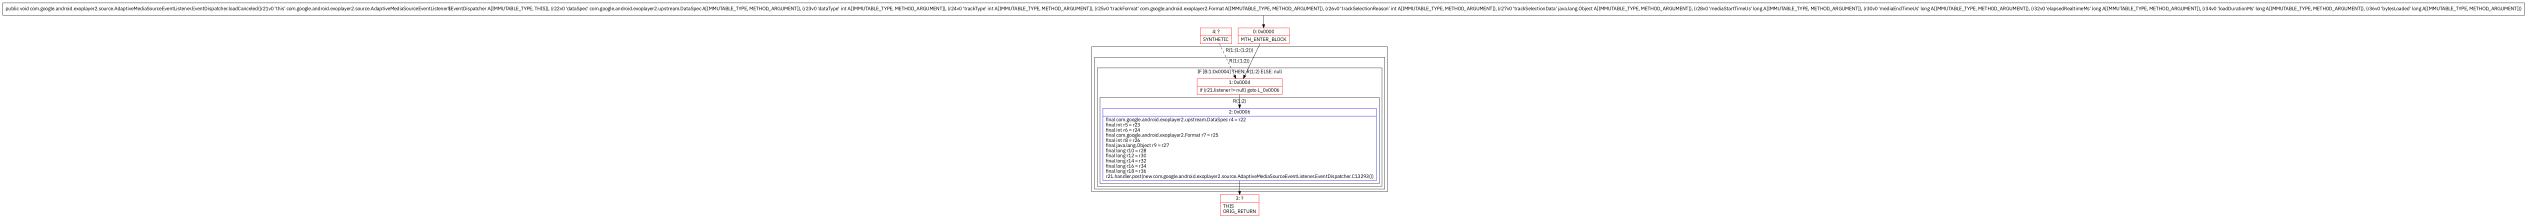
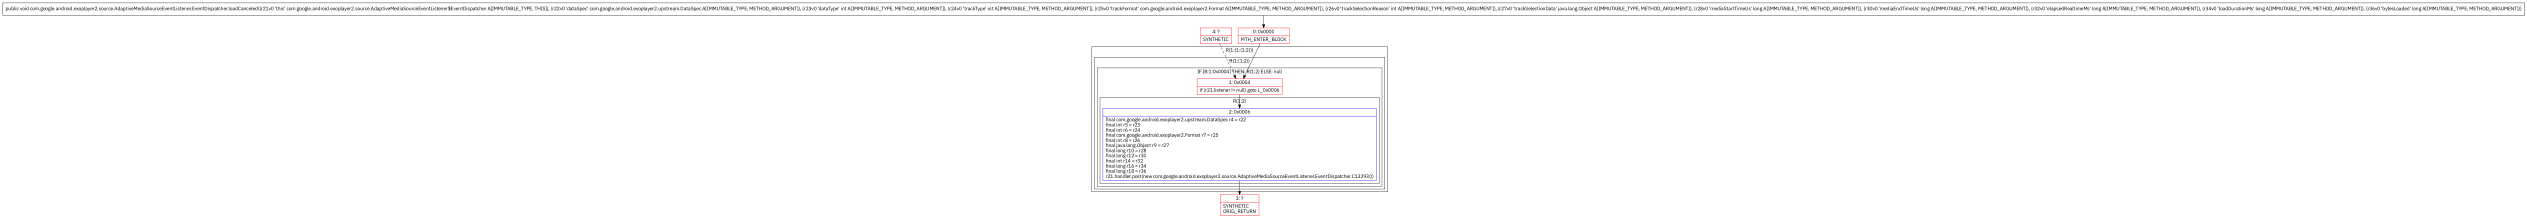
(1126, 161) -> (1124, 161)
(1228, 206) -> (1236, 206)
